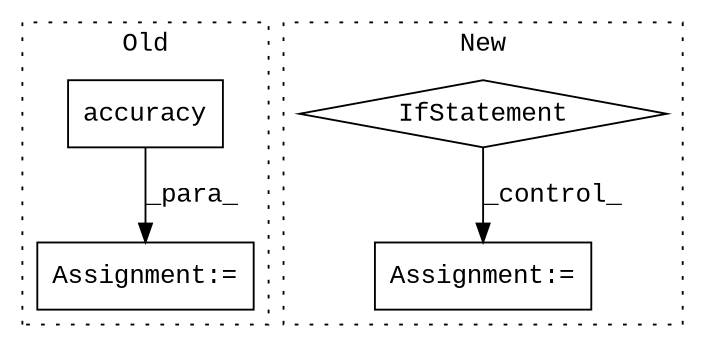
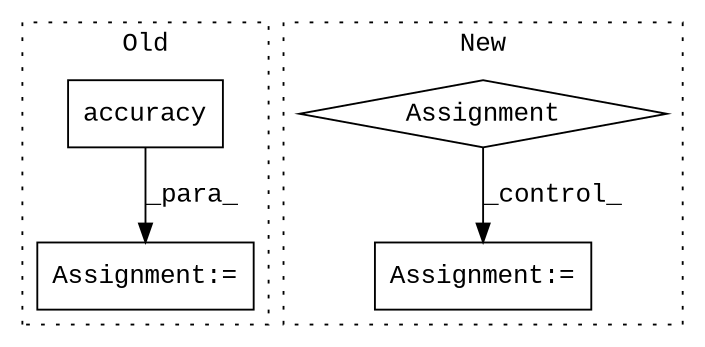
(483, 114) -> (483, 114)
